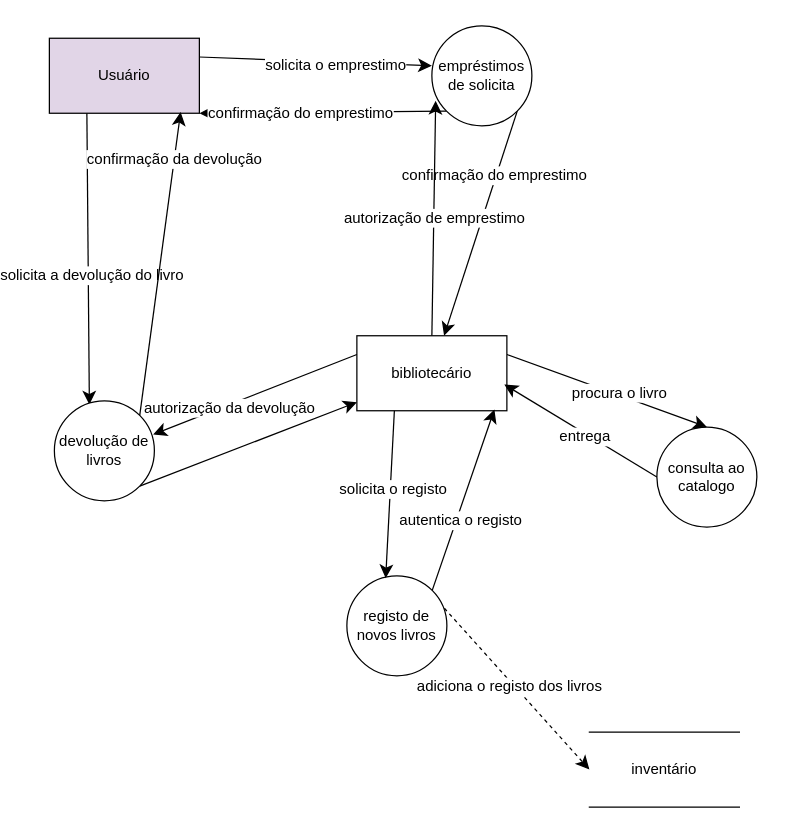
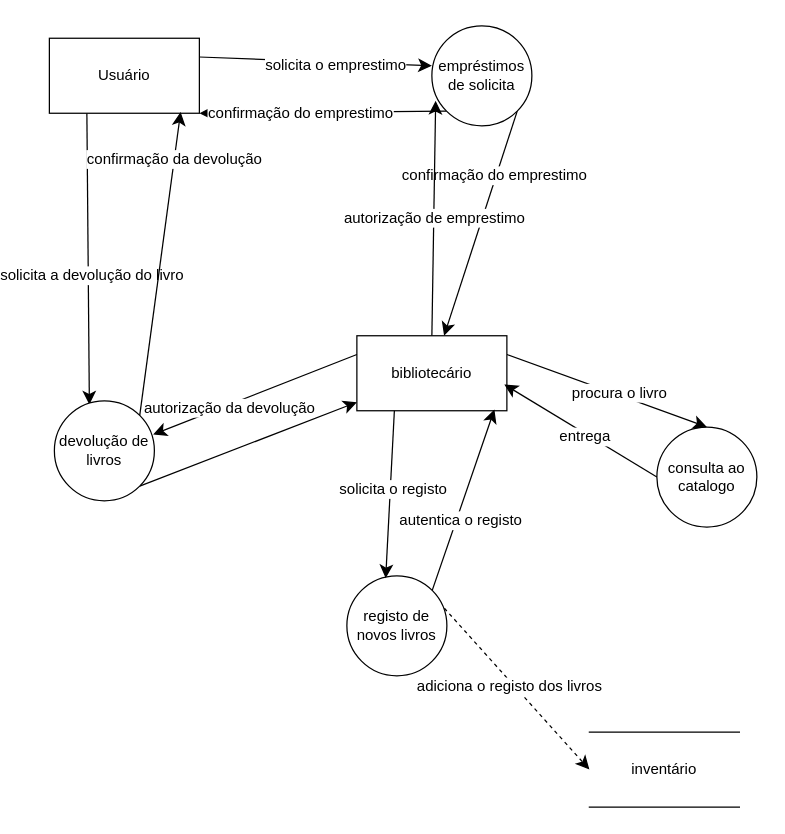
(124, 76) -> (124, 76)
